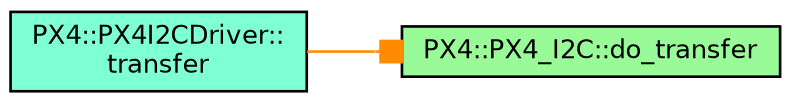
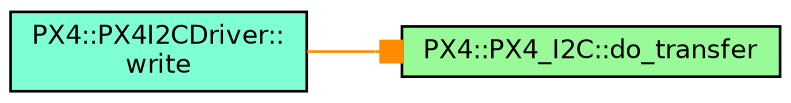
(159, 52) -> (159, 52)
